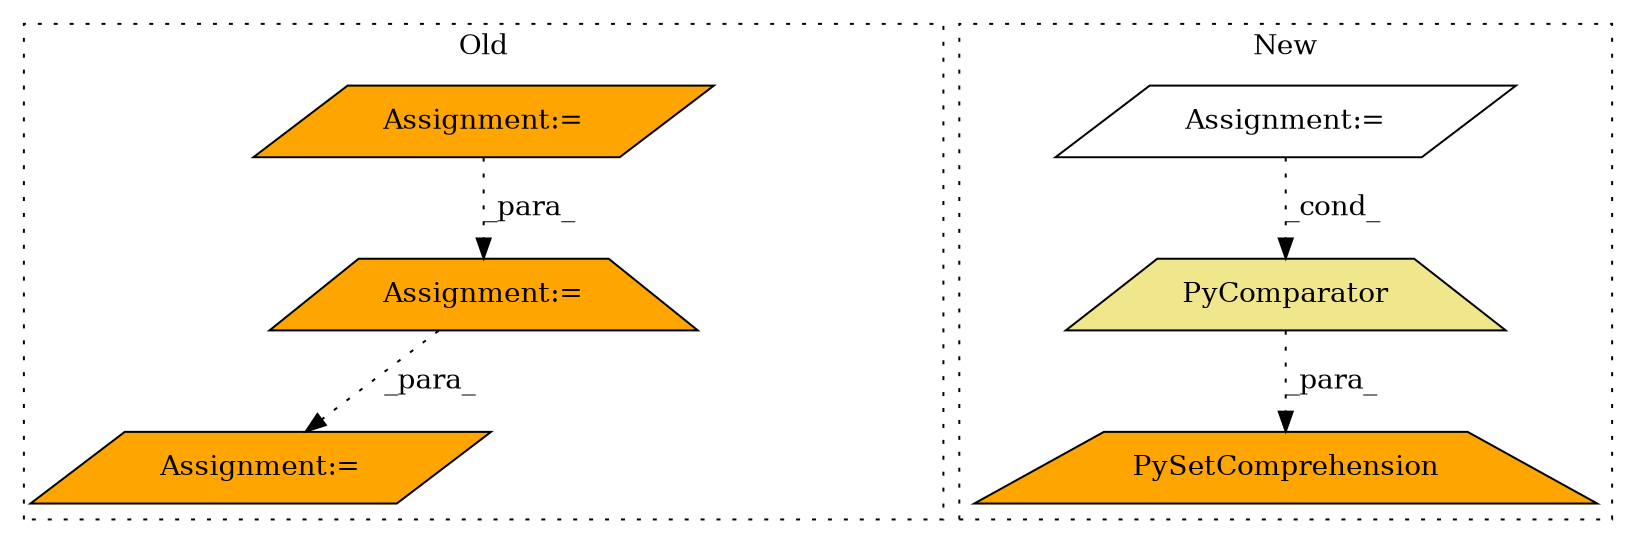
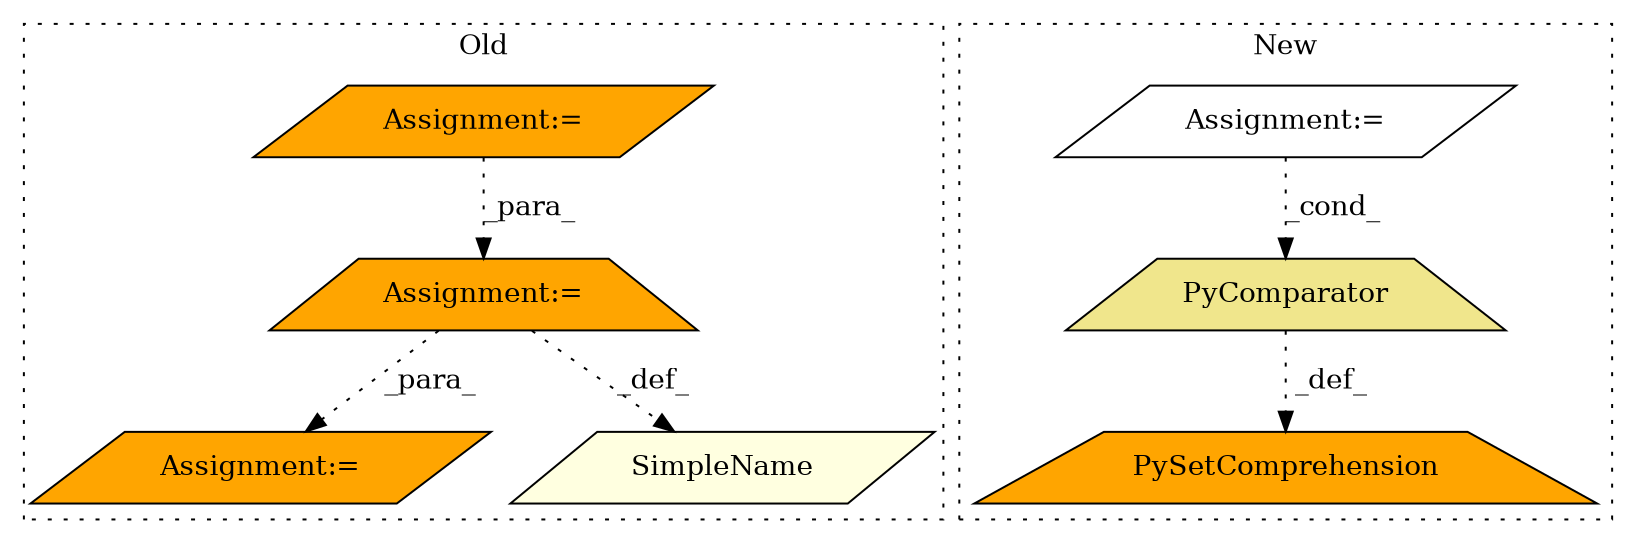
(1331, 381) -> (1331, 381)
none -> (722, 468)
